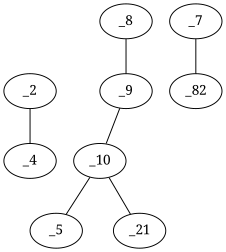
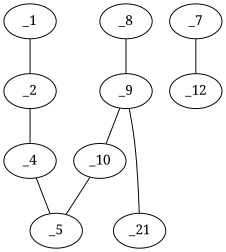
none -> (30, 21)
(196, 91) -> (196, 91)
none -> (43, 196)
(120, 196) -> (136, 161)
